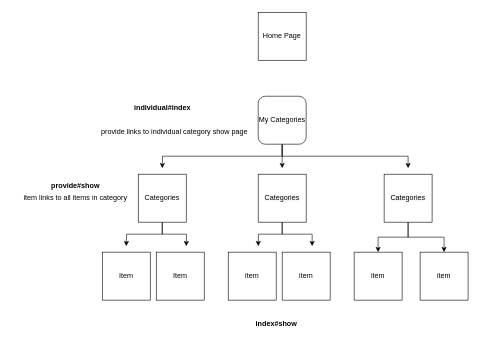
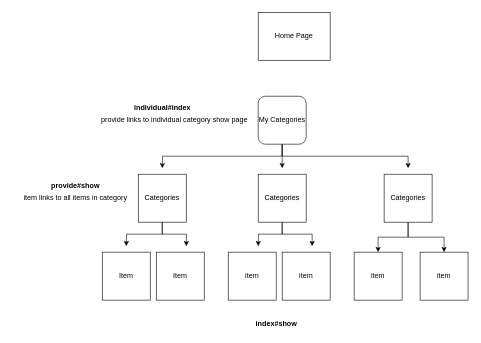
(282, 36) -> (294, 36)
(174, 132) -> (174, 120)
